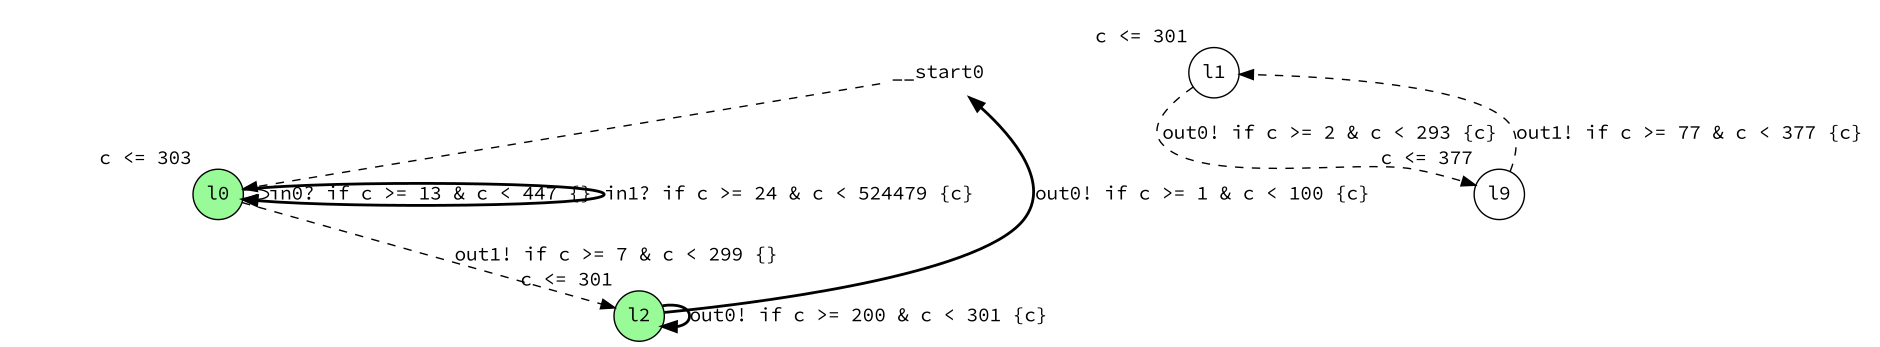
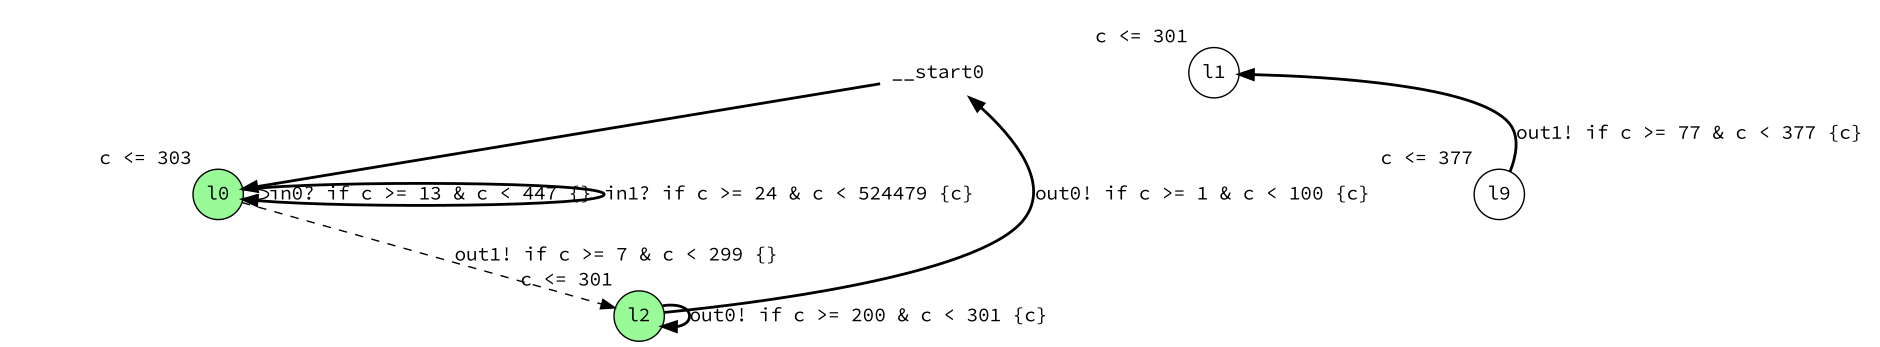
(1410, 88) -> (1410, 88)
(568, 135) -> (568, 135)
(1274, 168) -> none
